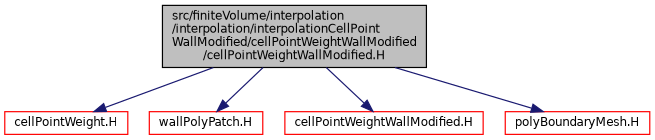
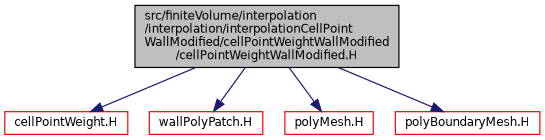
(384, 123) -> (329, 123)
